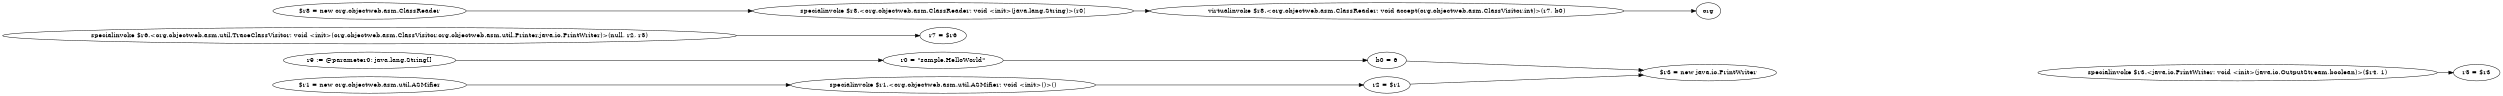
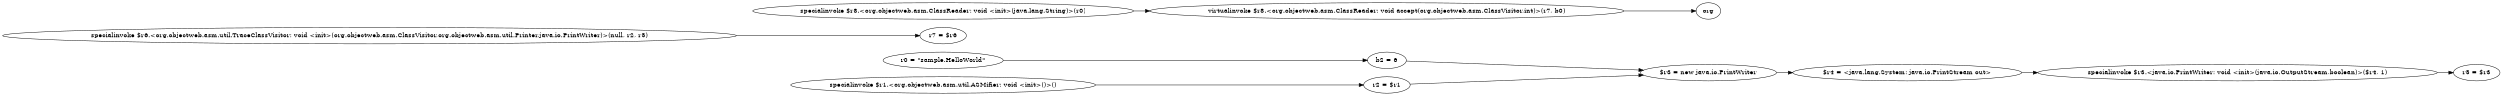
(370, 11) -> none
(370, 60) -> none
(1387, 60) -> (1387, 60)
none -> (1907, 73)
(370, 85) -> none
